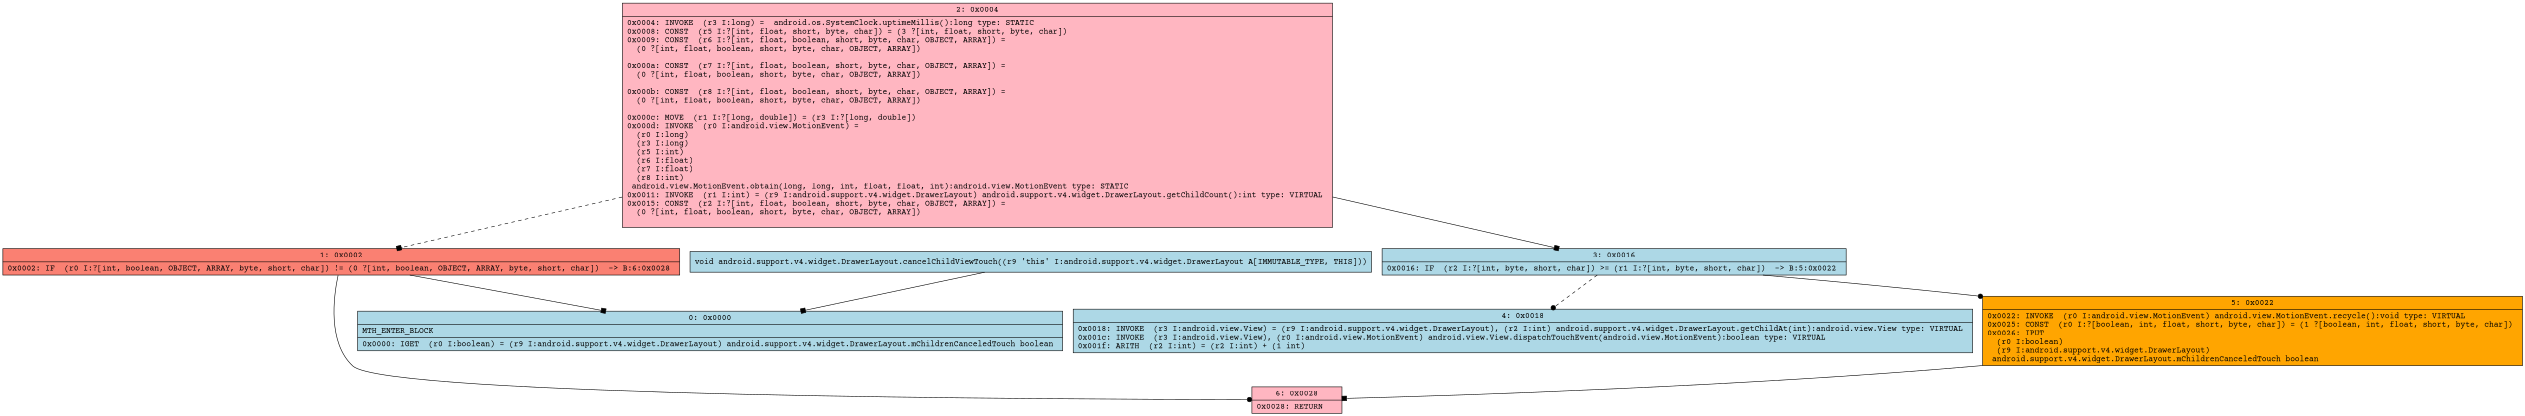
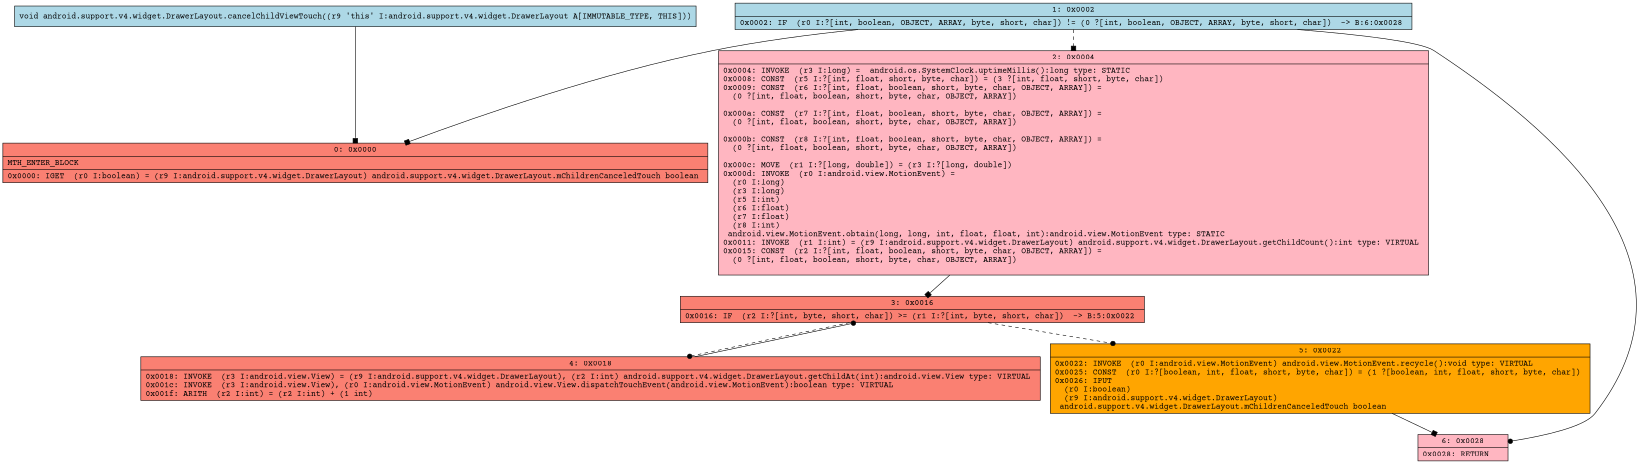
(512, 222) -> (1074, 37)
(341, 262) -> (1074, 16)
(1614, 262) -> (912, 309)
(1870, 285) -> (1049, 333)
(710, 331) -> (355, 163)
(1523, 331) -> (591, 379)
none -> (773, 340)
